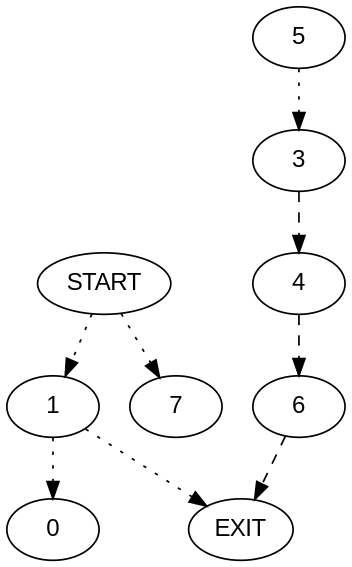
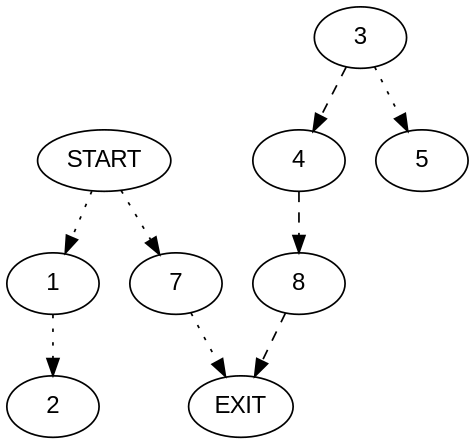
(299, 91) -> (387, 91)
(299, 407) -> (299, 284)
(139, 463) -> (204, 337)
(53, 530) -> (53, 407)
